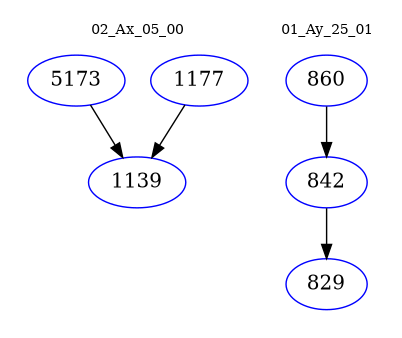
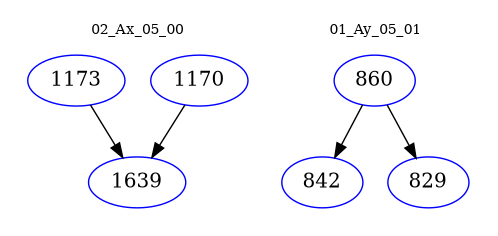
(327, 30) -> (375, 30)
(76, 81) -> (76, 81)
(199, 81) -> (199, 81)
(137, 182) -> (137, 182)
(327, 226) -> (398, 125)
